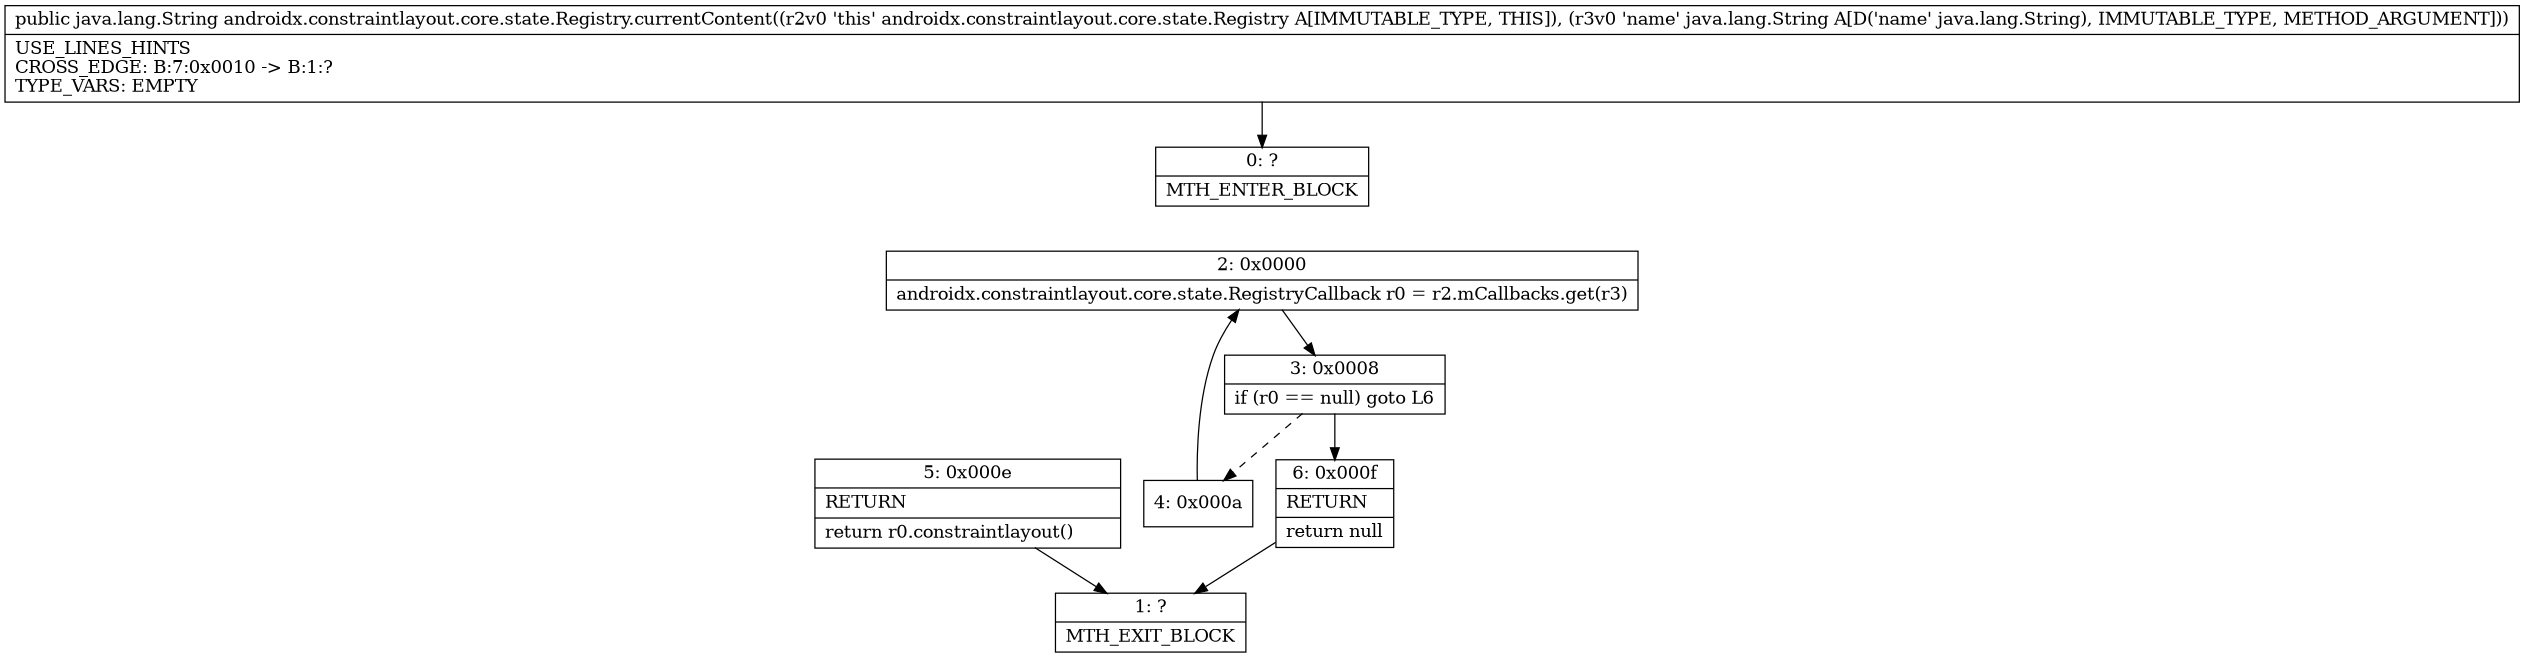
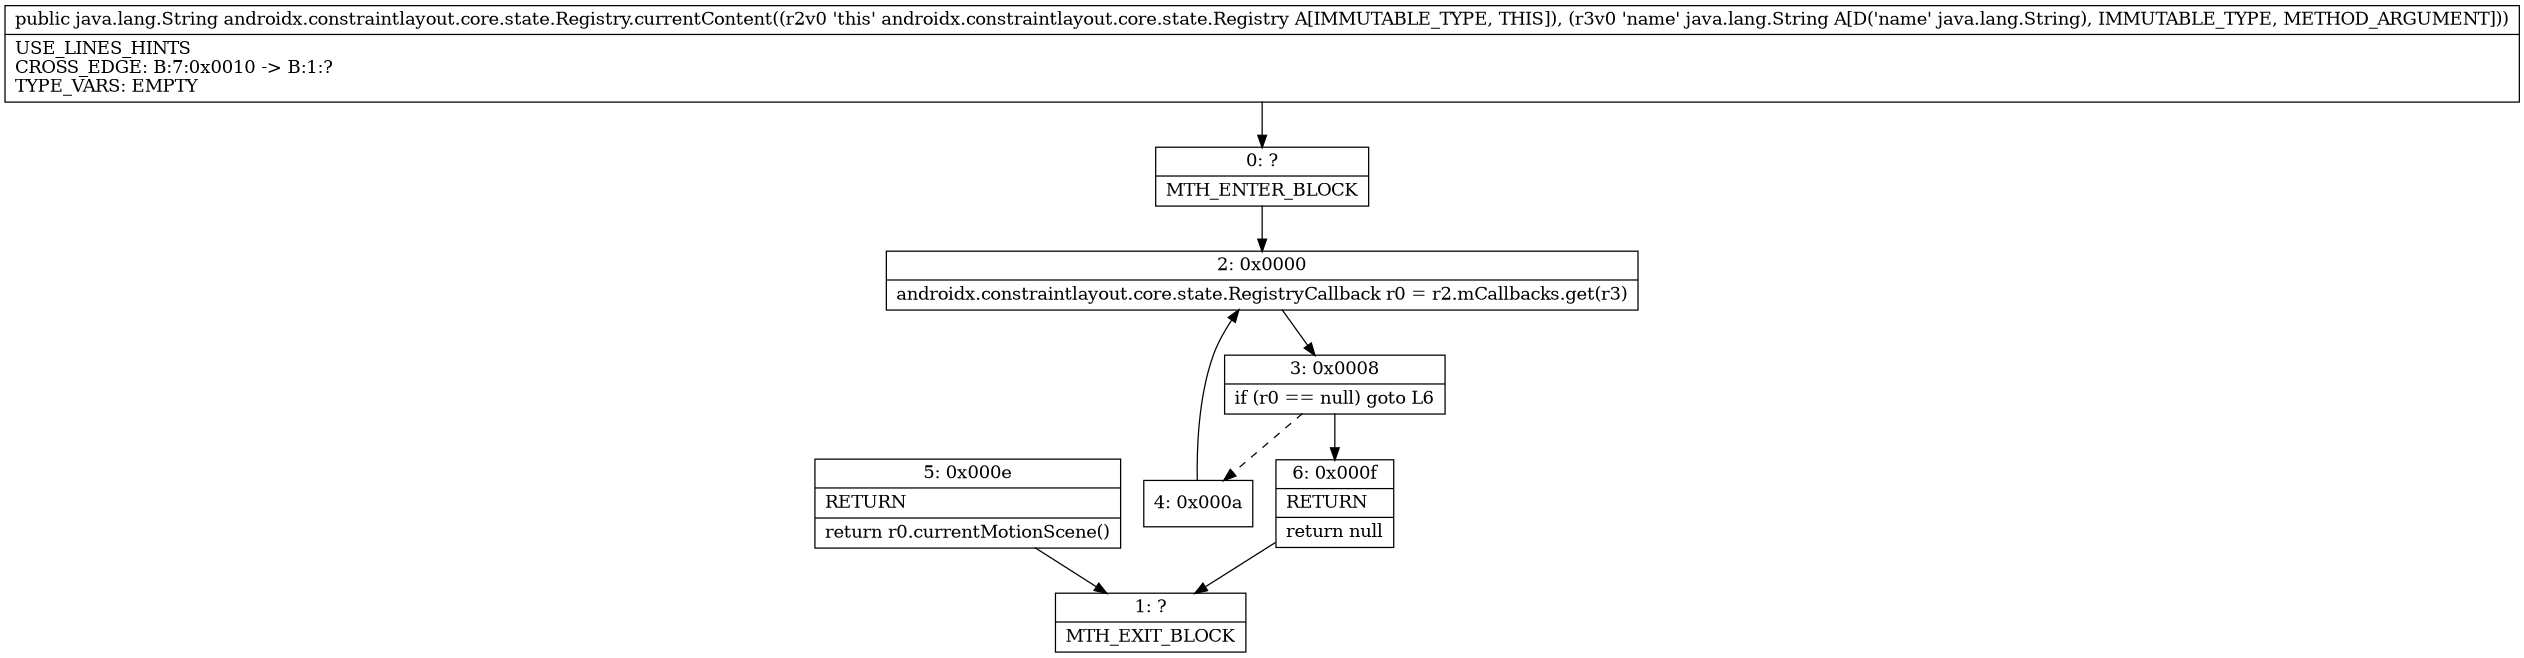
none -> (1262, 222)
(950, 532) -> (968, 532)
